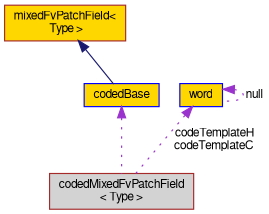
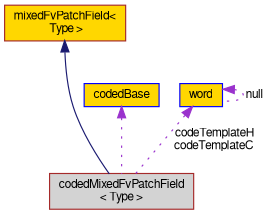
(100, 67) -> (77, 117)
